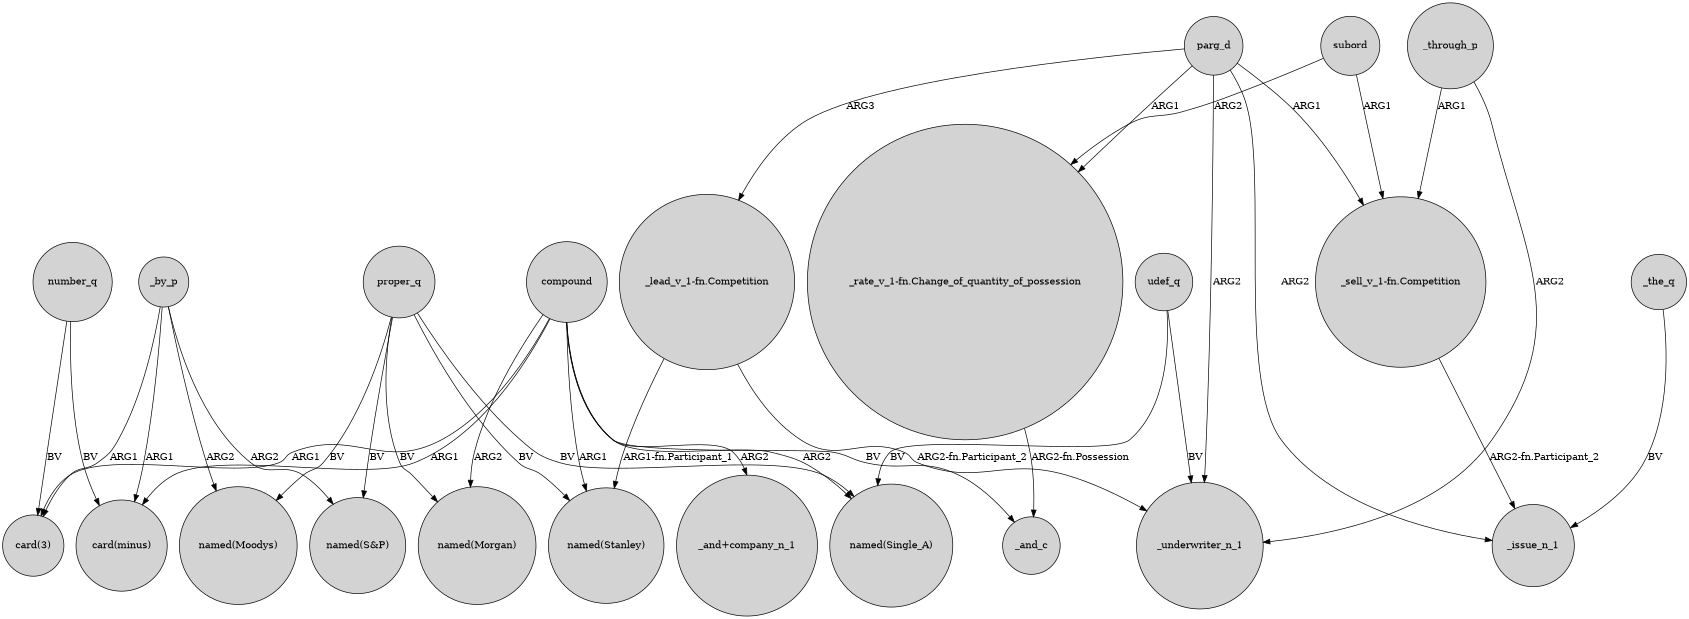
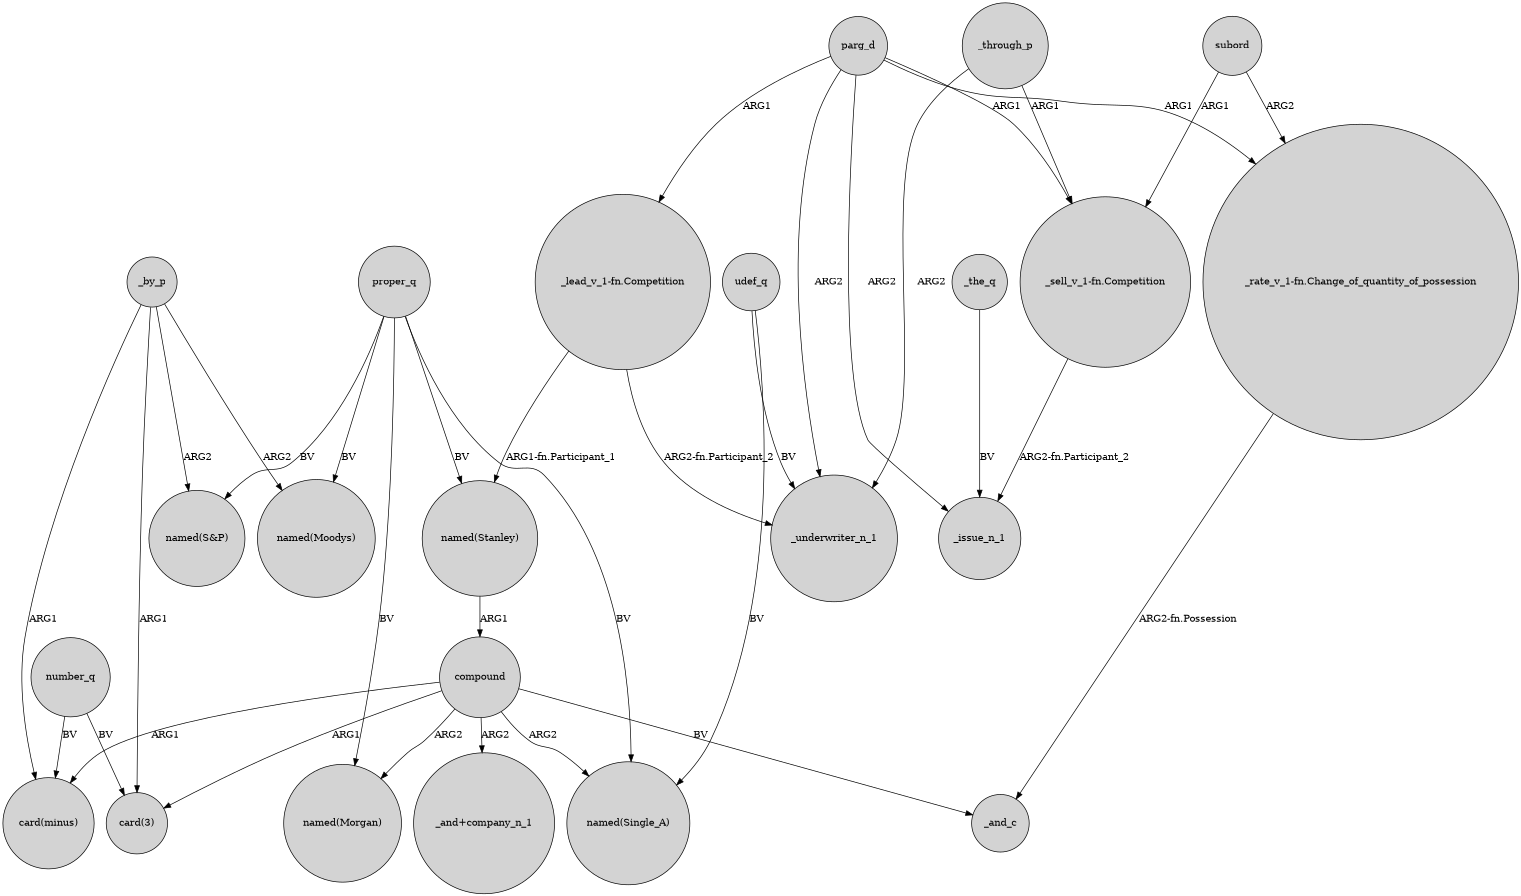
(861, 107) -> (757, 107)
(571, 404) -> (480, 613)
